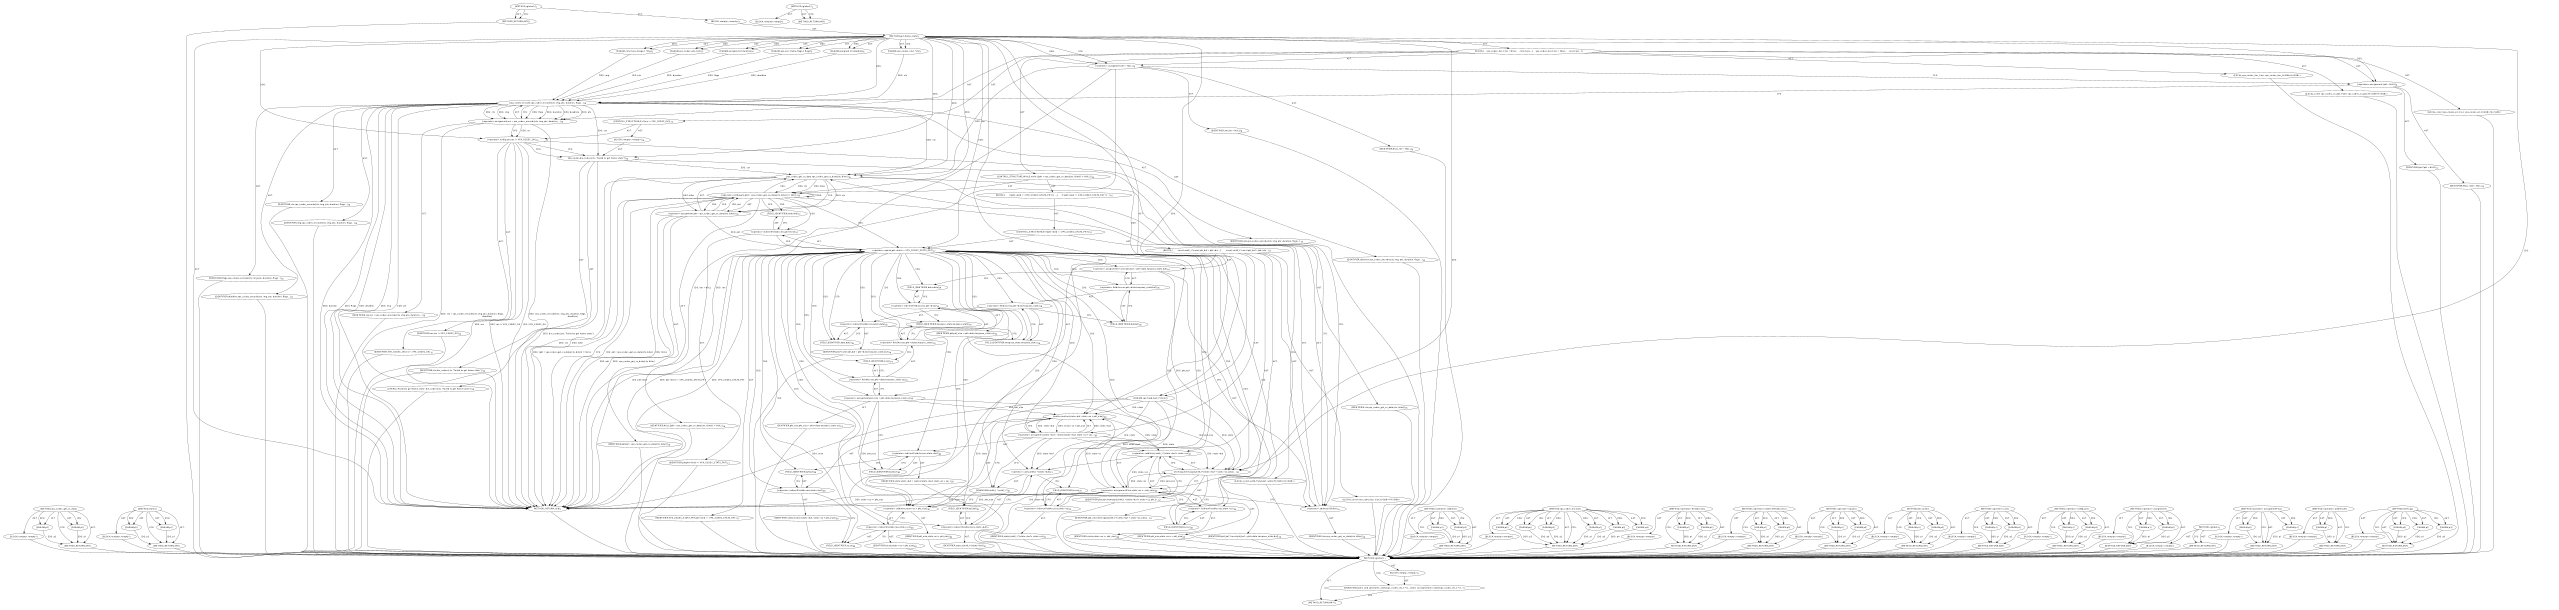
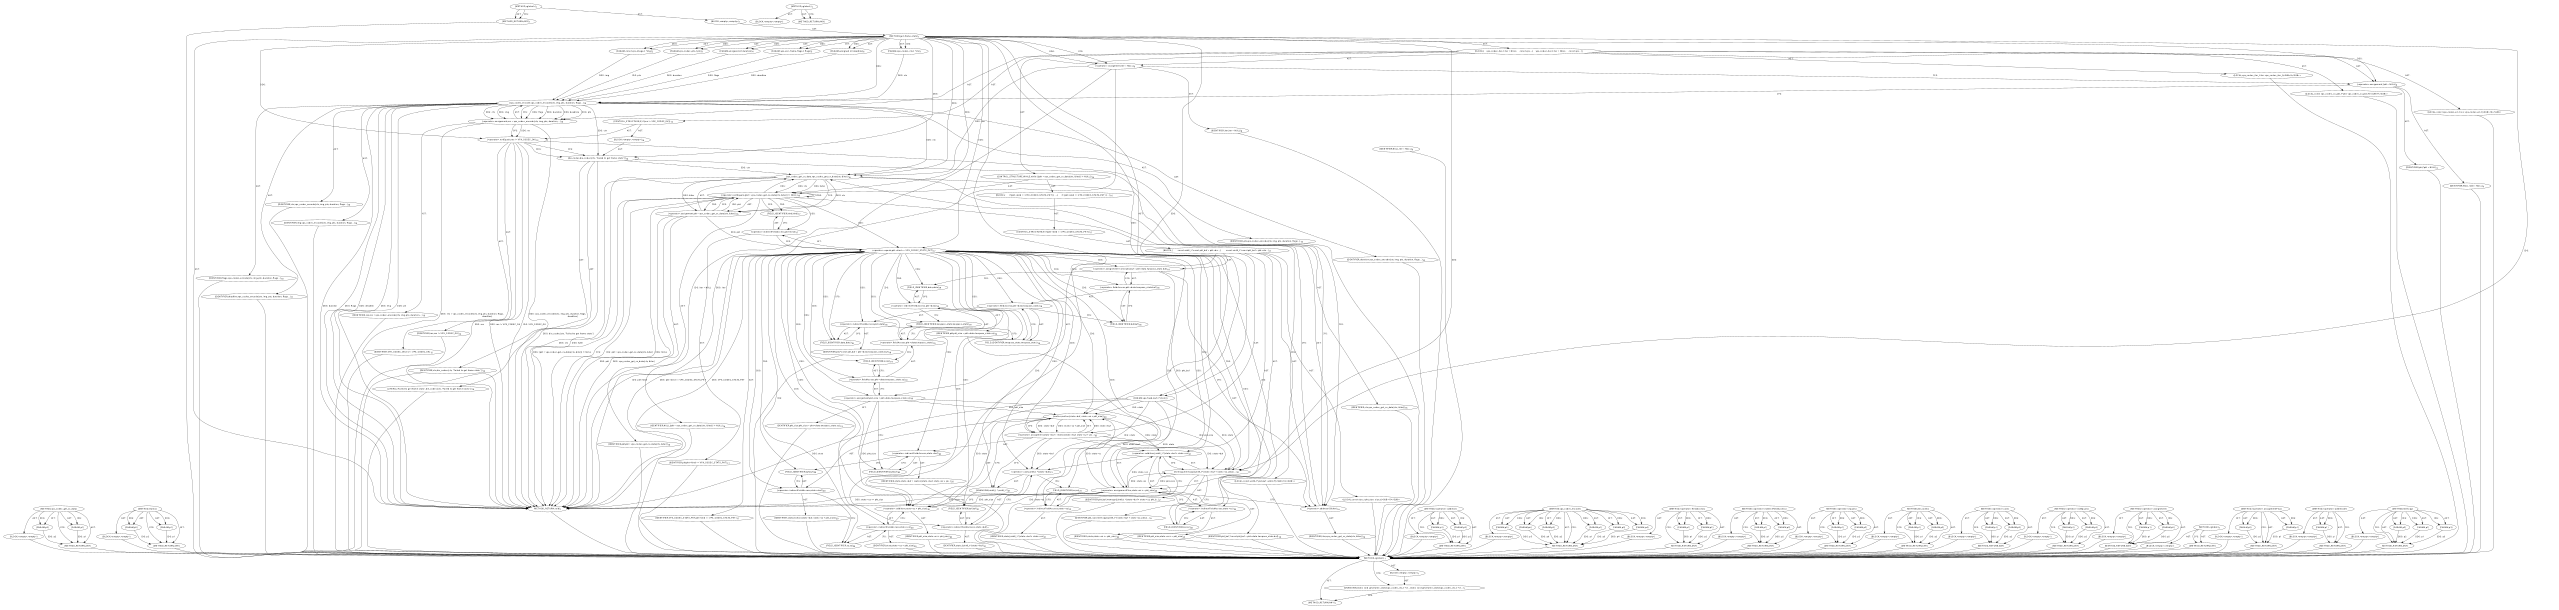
(1267, 97) -> none
(982, 242) -> none
